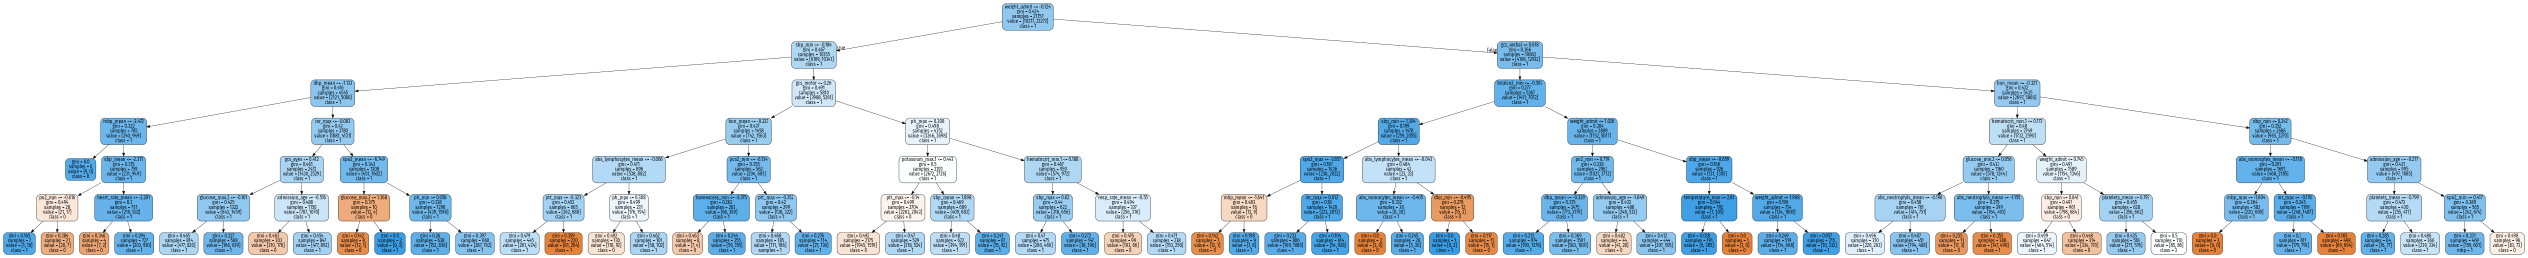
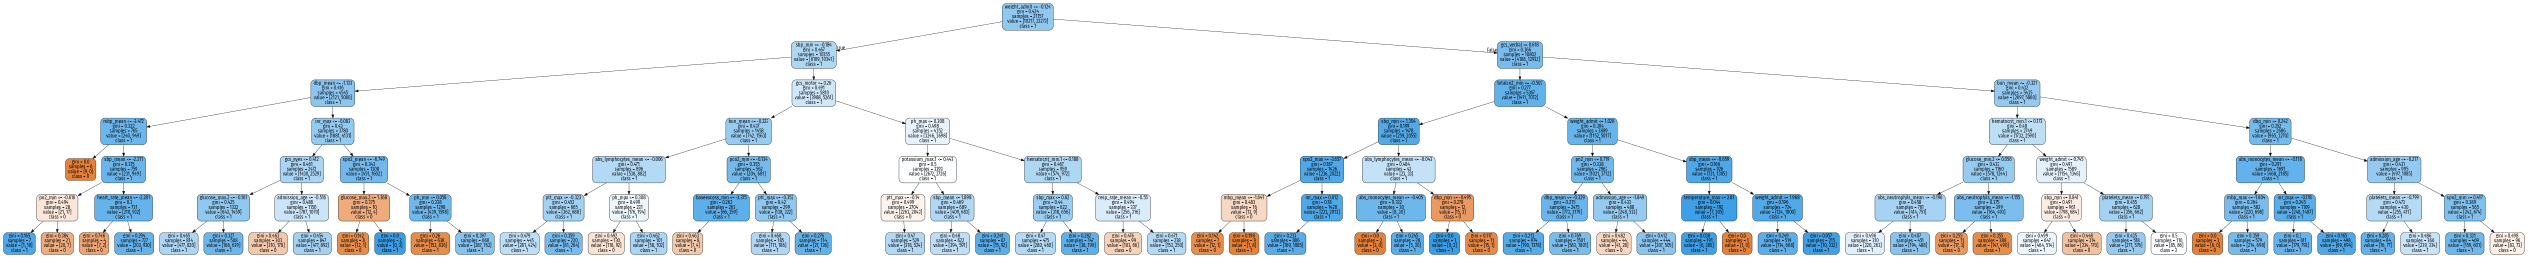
(81, 170) -> (81, 170)
(94, 244) -> (94, 244)
(430, 244) -> (430, 244)
(564, 244) -> (564, 244)
(727, 244) -> none
(770, 244) -> (770, 244)
(858, 244) -> none
(1080, 244) -> (1080, 244)
(1244, 244) -> (1244, 244)
(1330, 244) -> none
(1570, 244) -> (1570, 244)
none -> (2248, 244)
(2336, 244) -> (2336, 244)
(2465, 244) -> (2465, 244)
